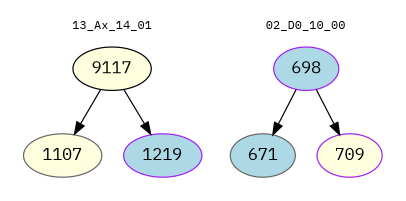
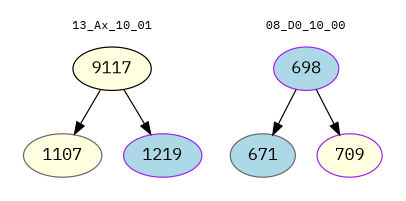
(113, 26) -> (113, 26)
(306, 26) -> (306, 26)
